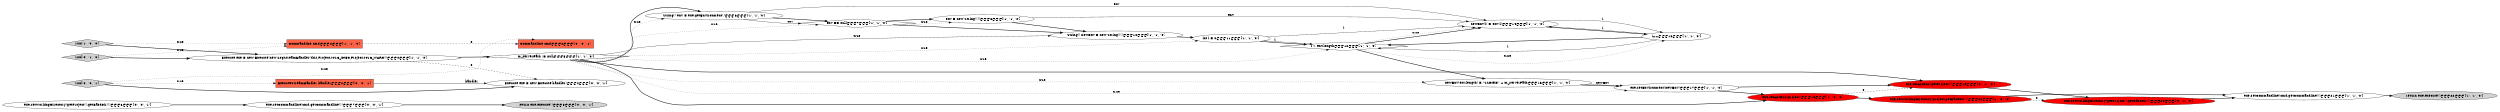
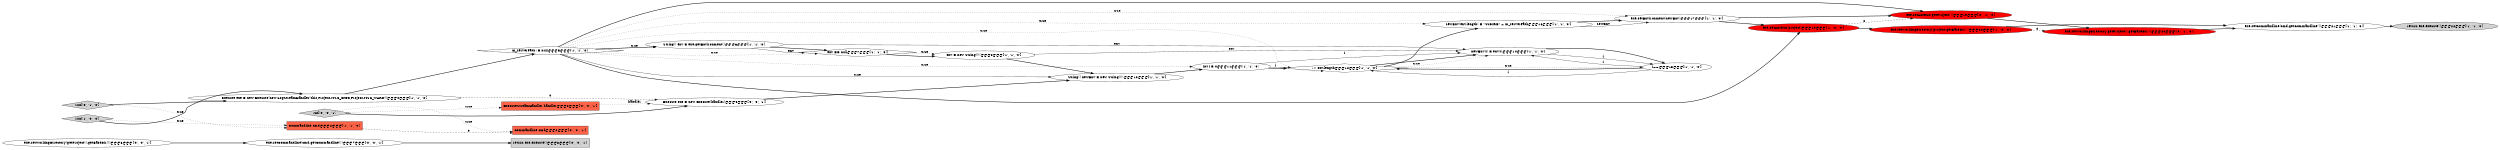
(977, 29) -> (915, 90)
(429, 83) -> (624, 104)
(556, 105) -> (550, 143)
